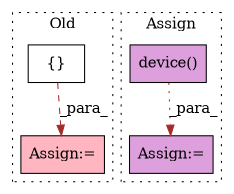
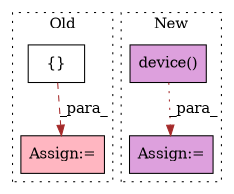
(171, 25) -> (171, 25)
